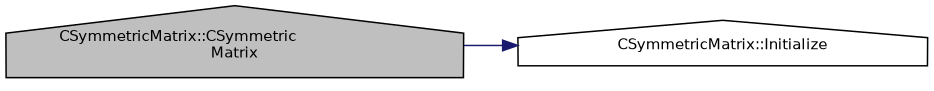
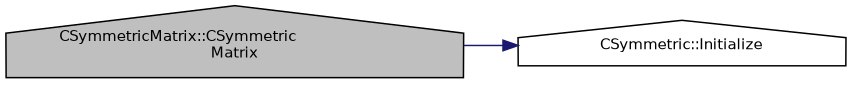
(723, 45) -> (682, 45)
